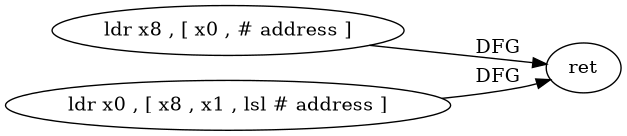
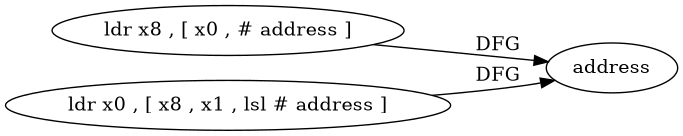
(584, 68) -> (612, 68)
